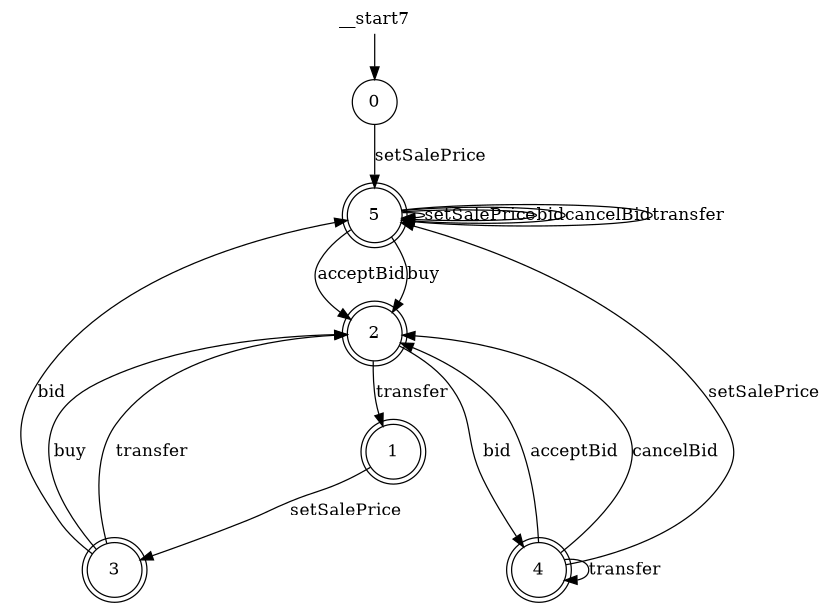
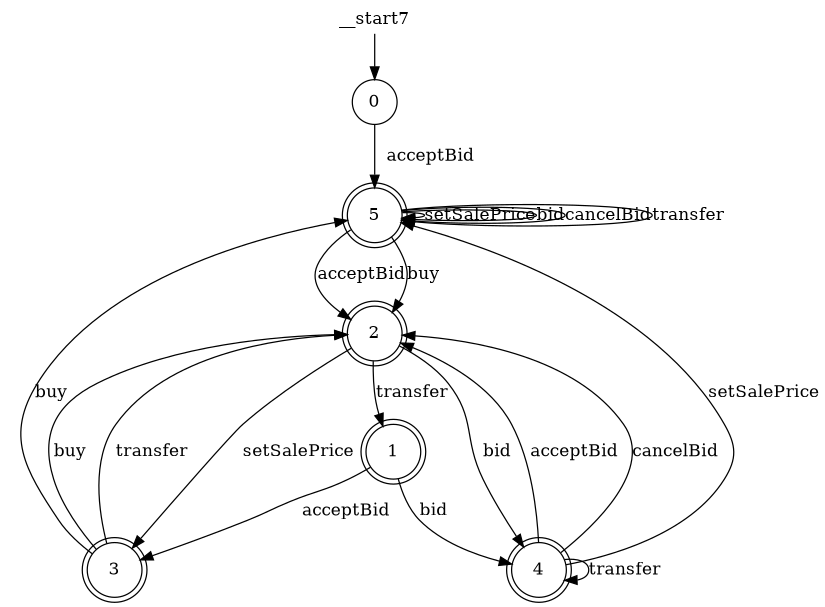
(431, 156) -> (431, 156)
(52, 393) -> (52, 393)
none -> (236, 432)
(346, 511) -> (346, 511)
none -> (436, 534)
